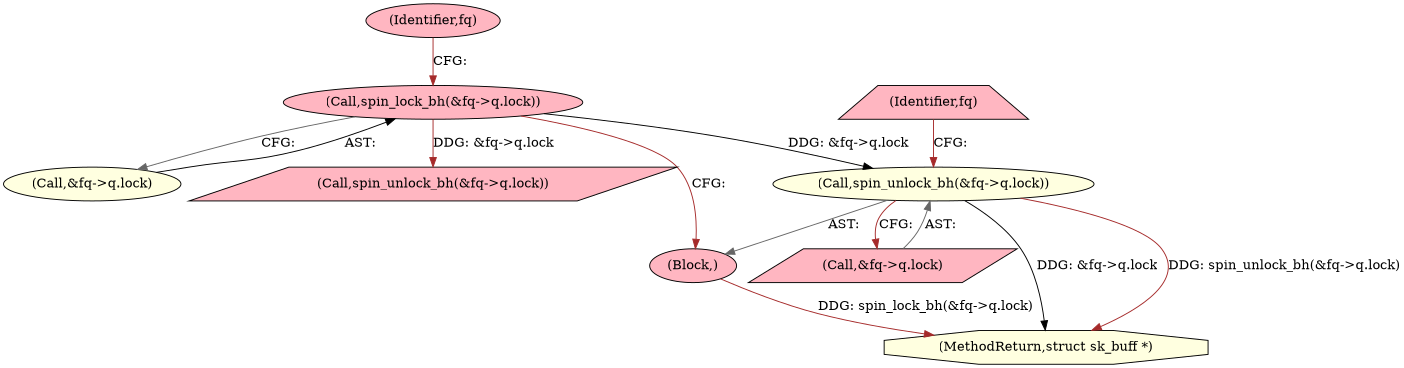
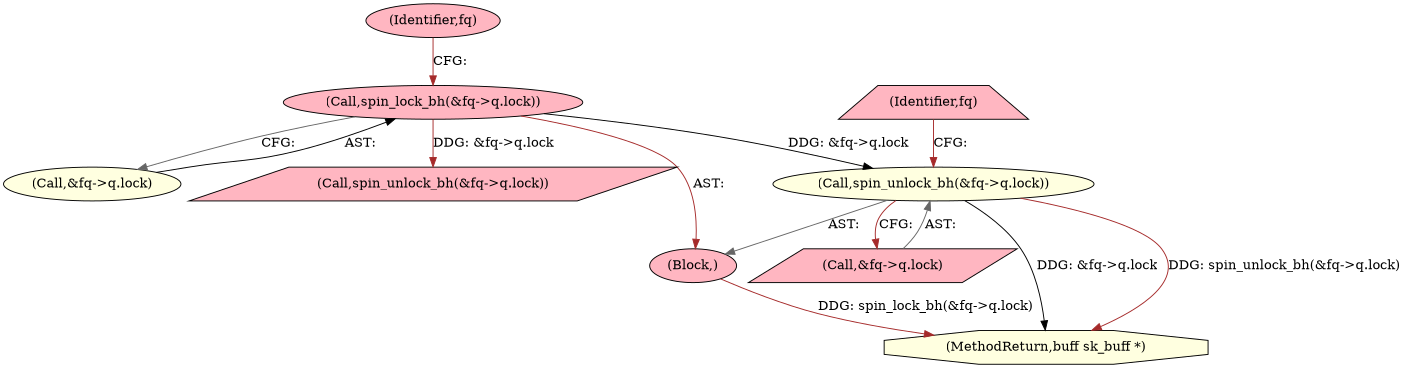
(711, 184) -> (711, 184)
(1046, 347) -> (1046, 347)
